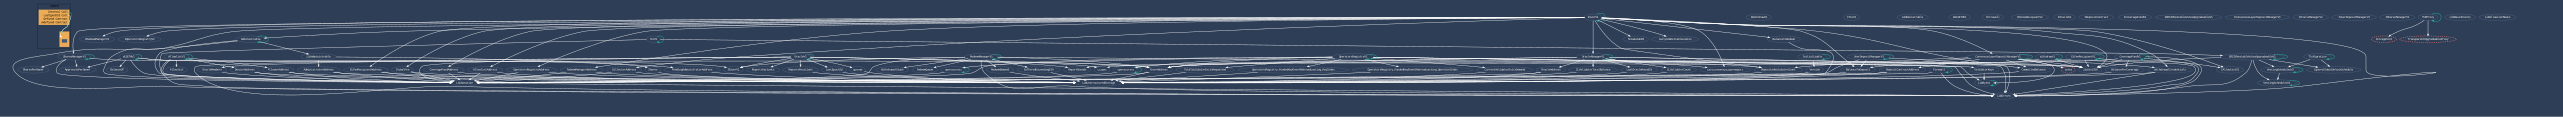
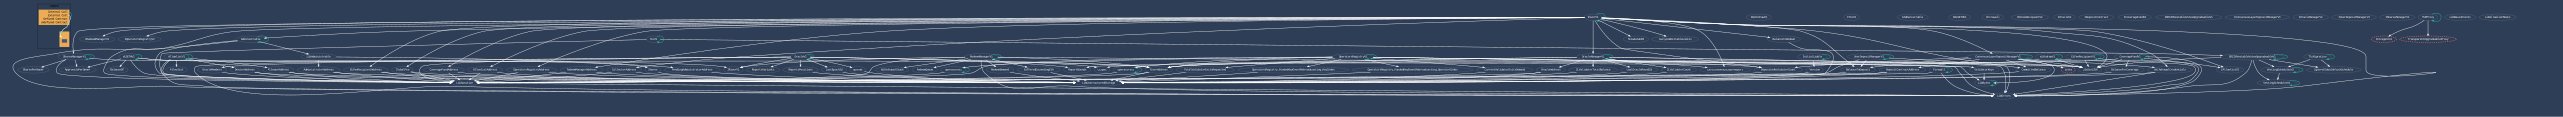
(56, 15) -> (58, 15)
